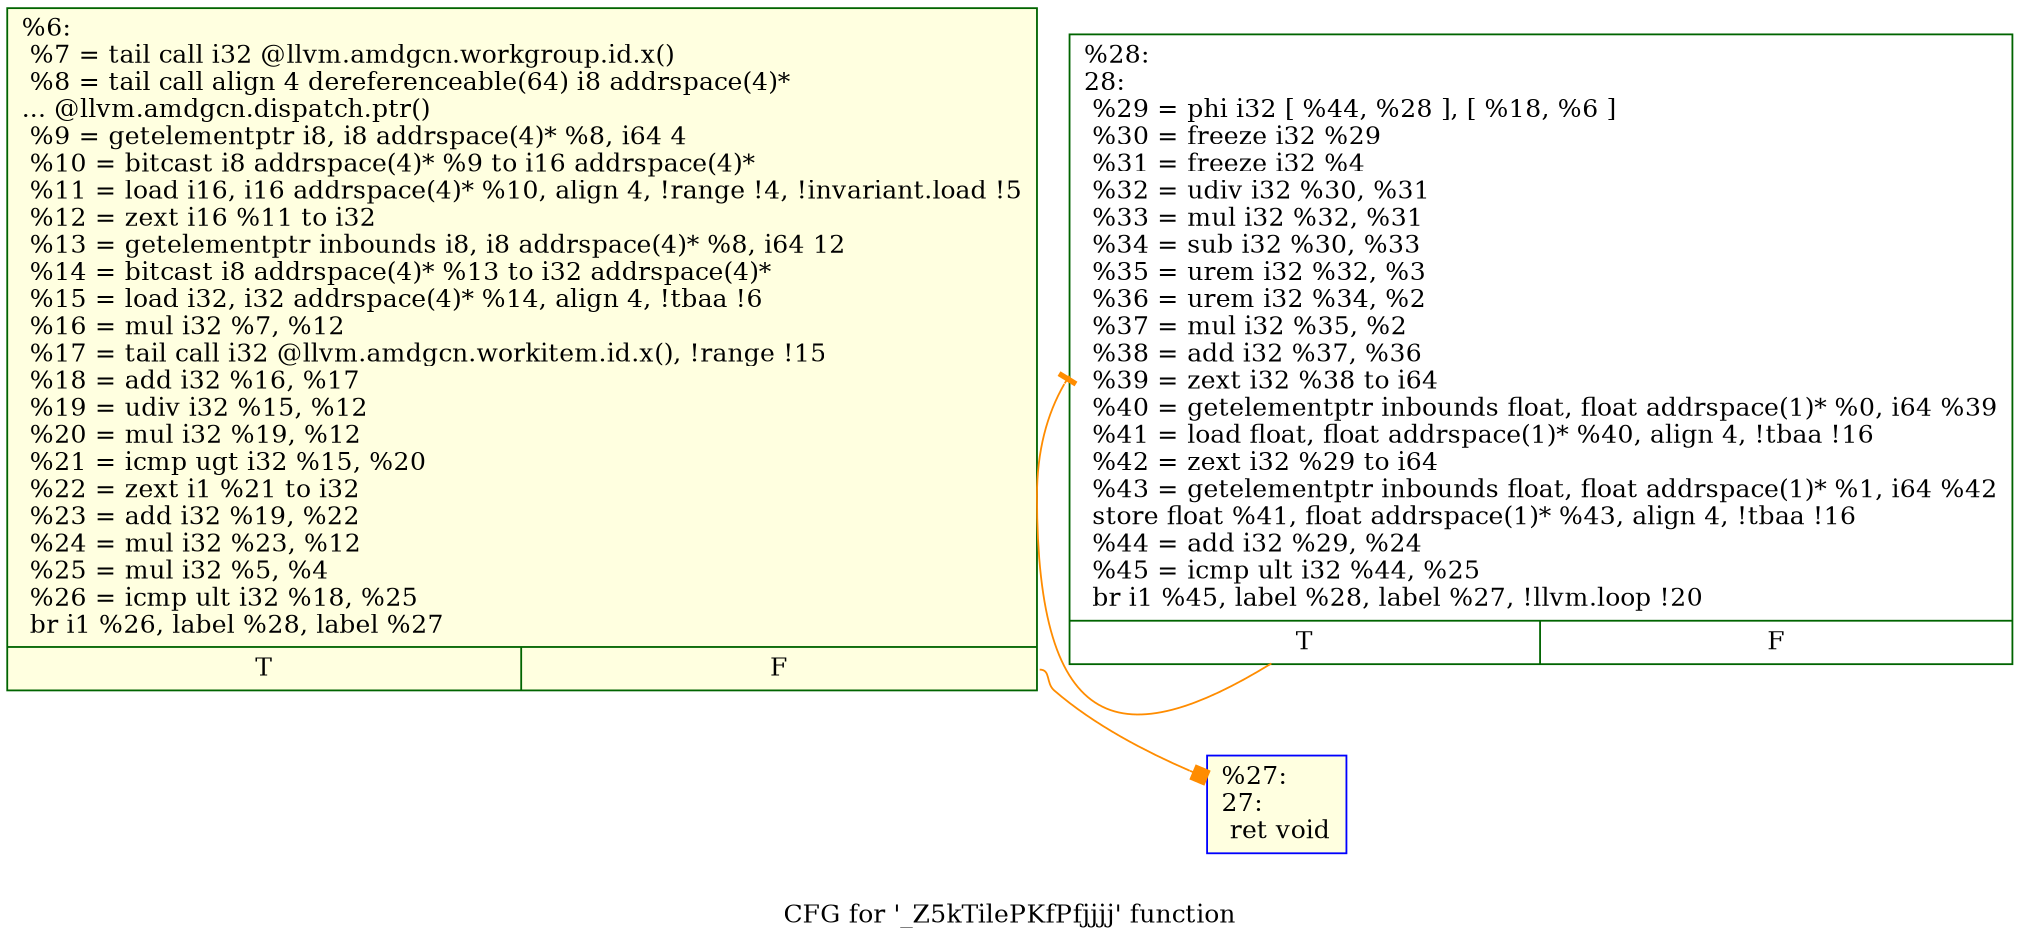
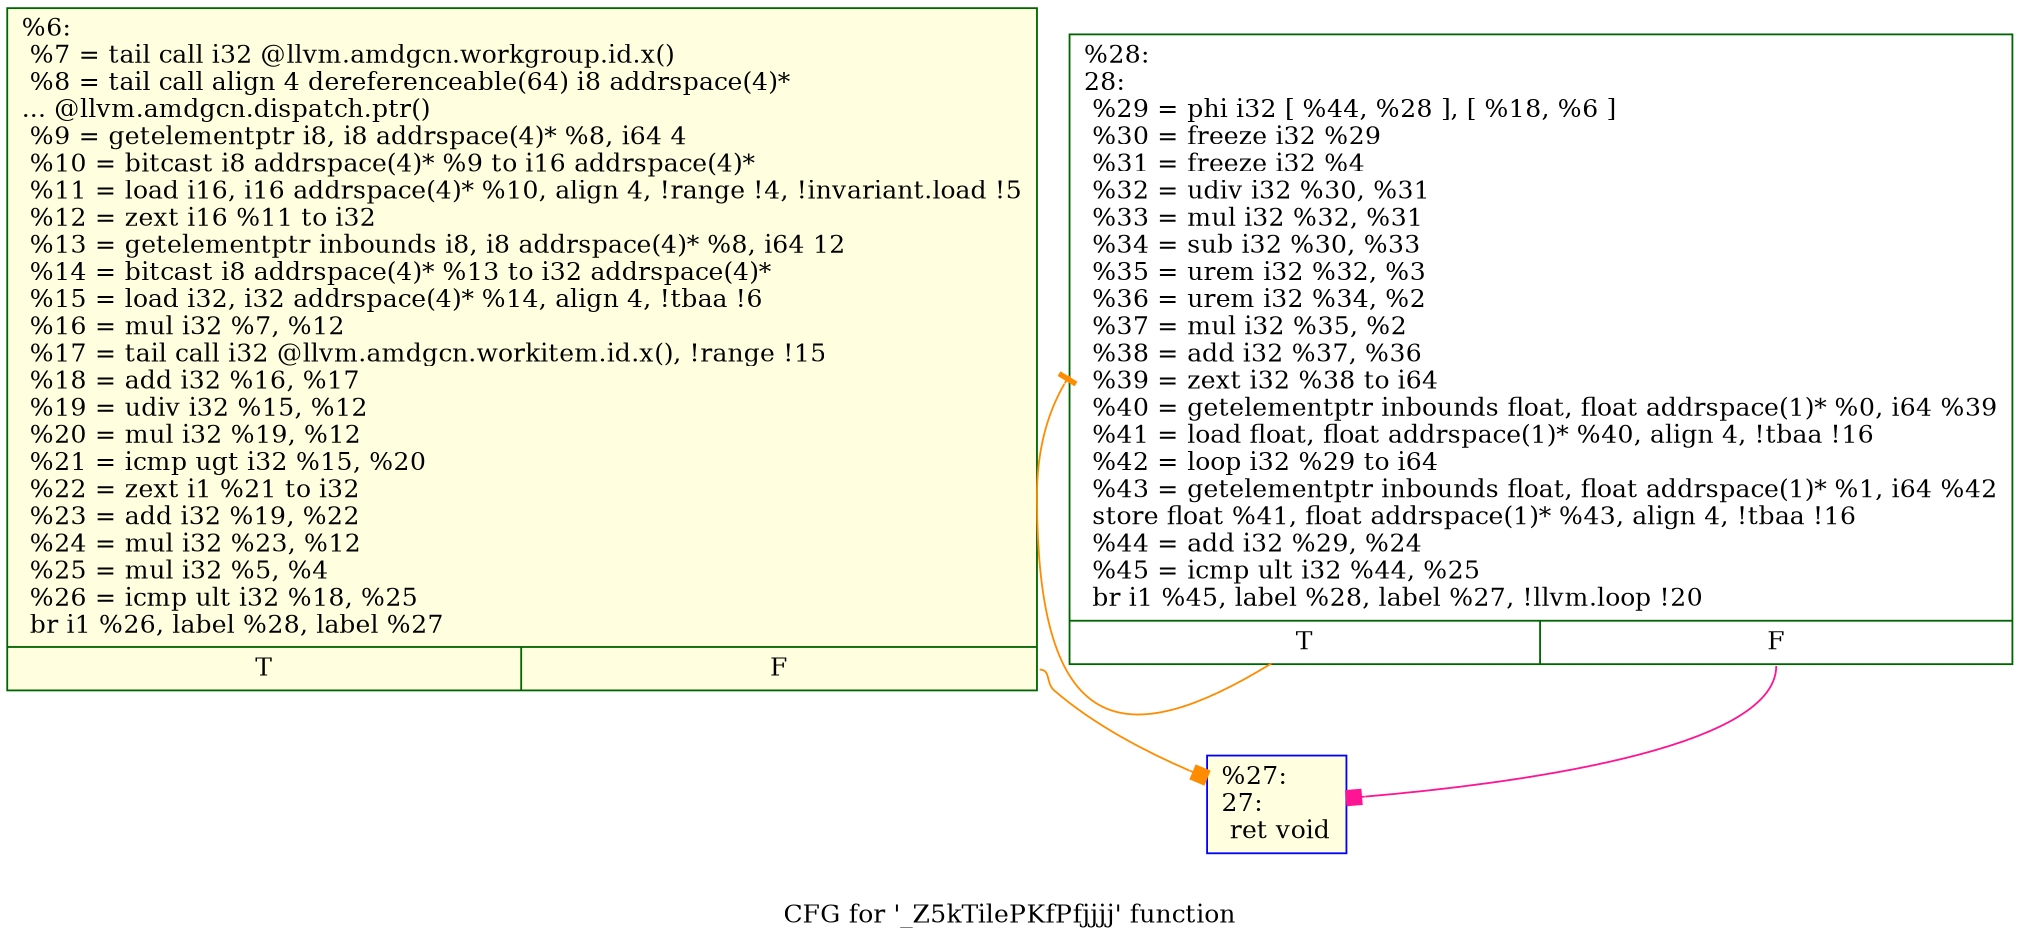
(1261, 462) -> (1261, 462)
none -> (1588, 766)
